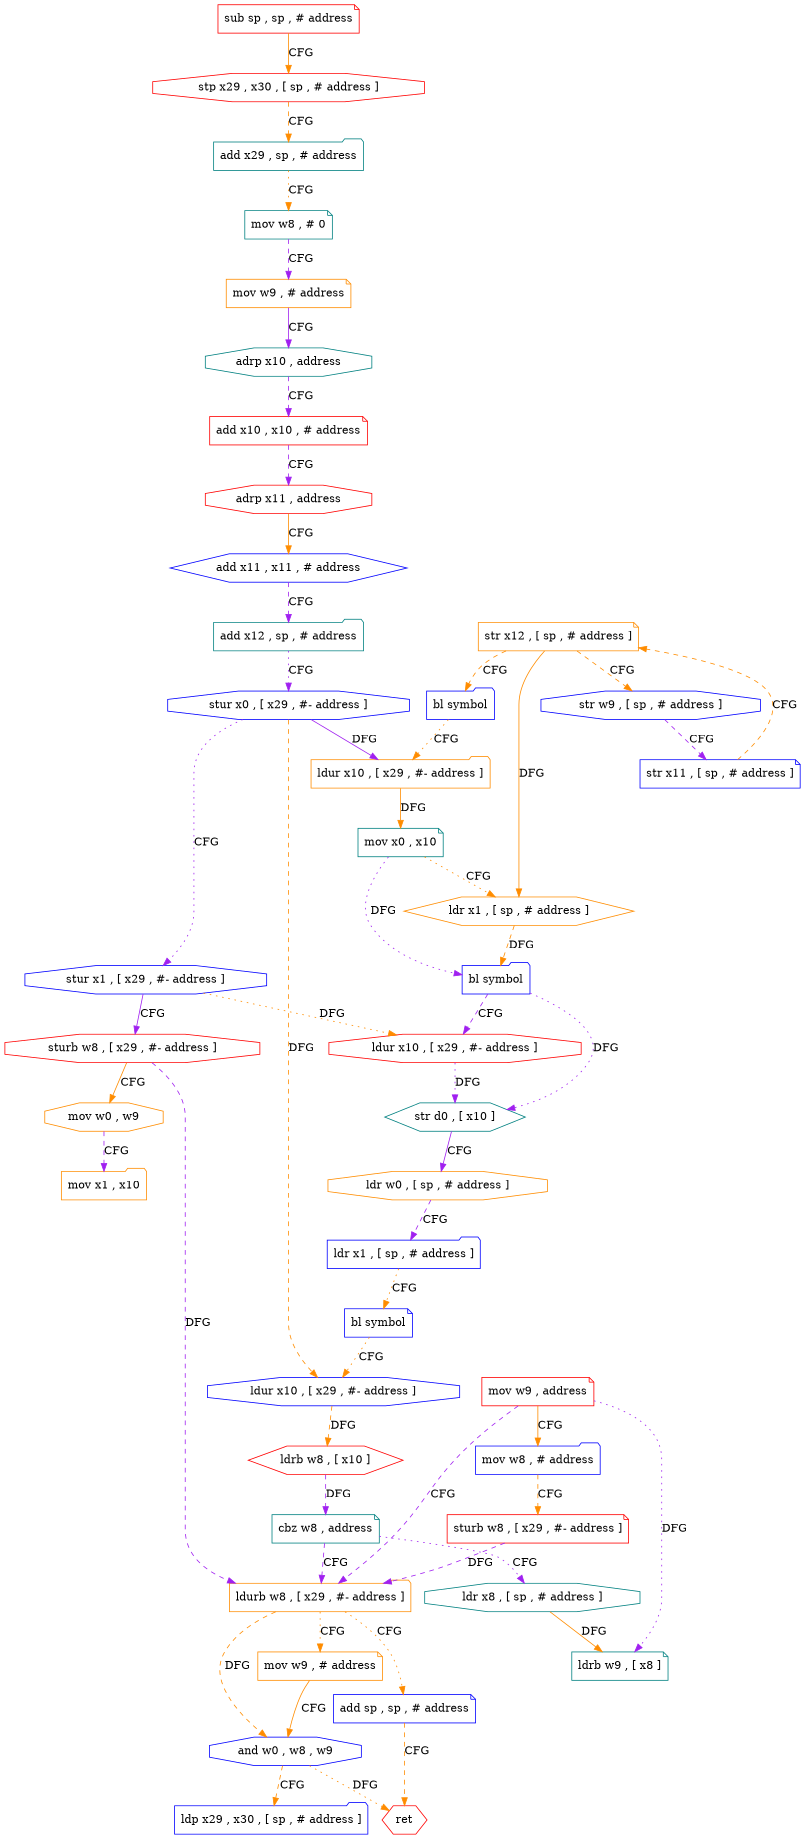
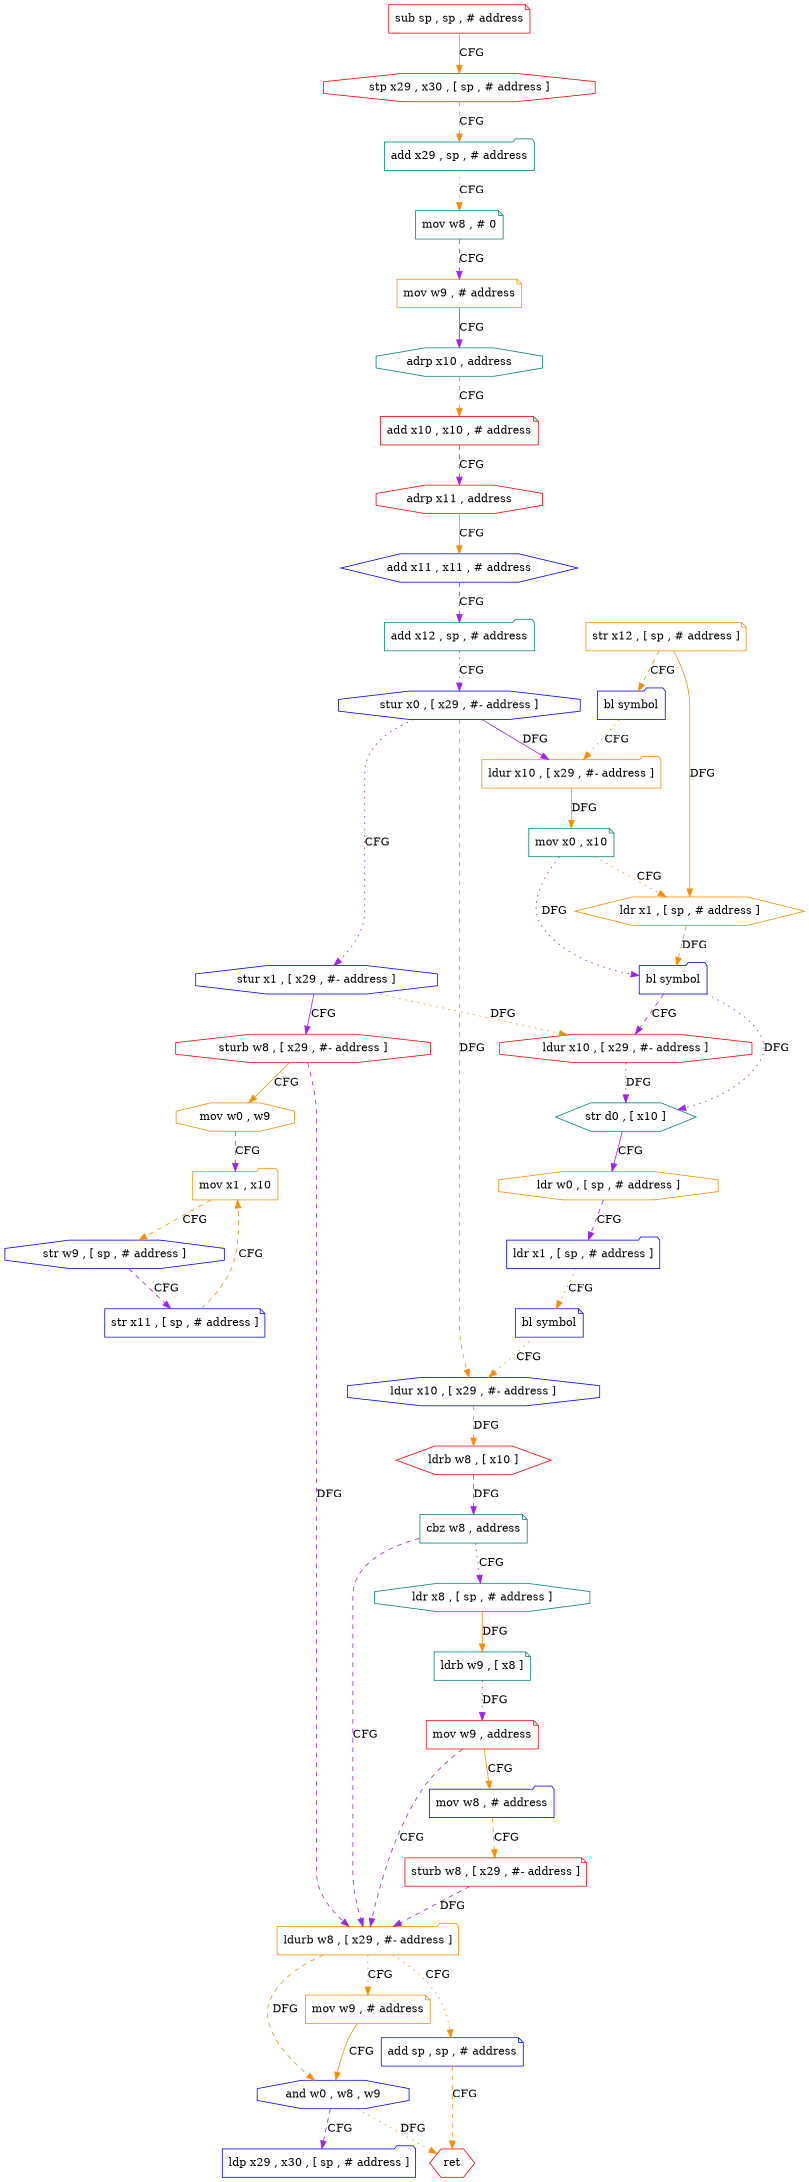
(289, 392) -> (459, 392)
(601, 669) -> (178, 1218)
(748, 677) -> (233, 1263)
(662, 1507) -> (482, 1696)
(279, 1782) -> (327, 2125)
